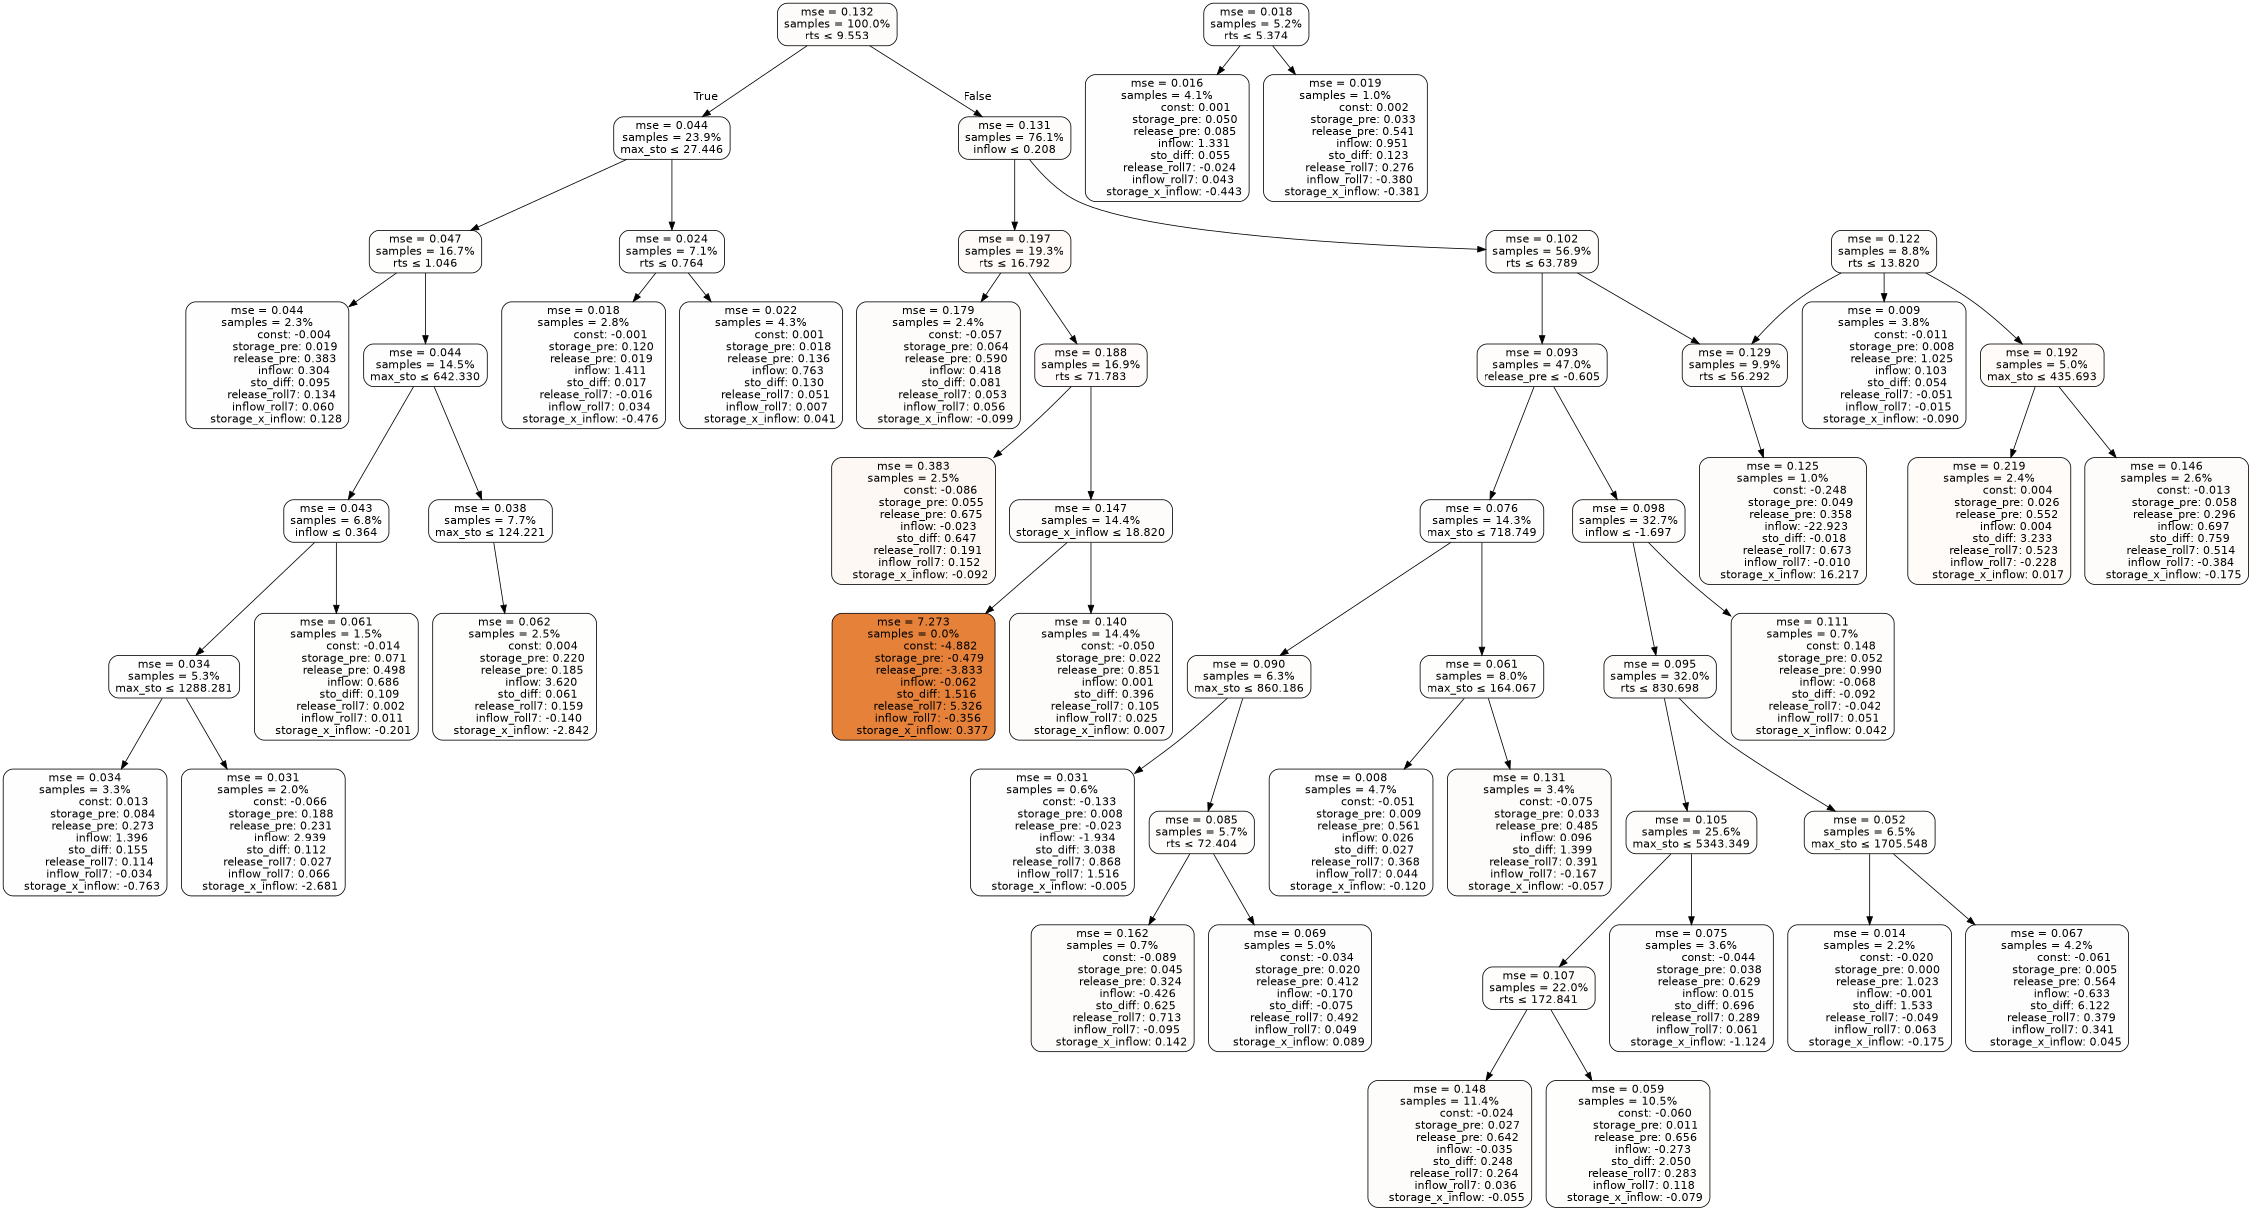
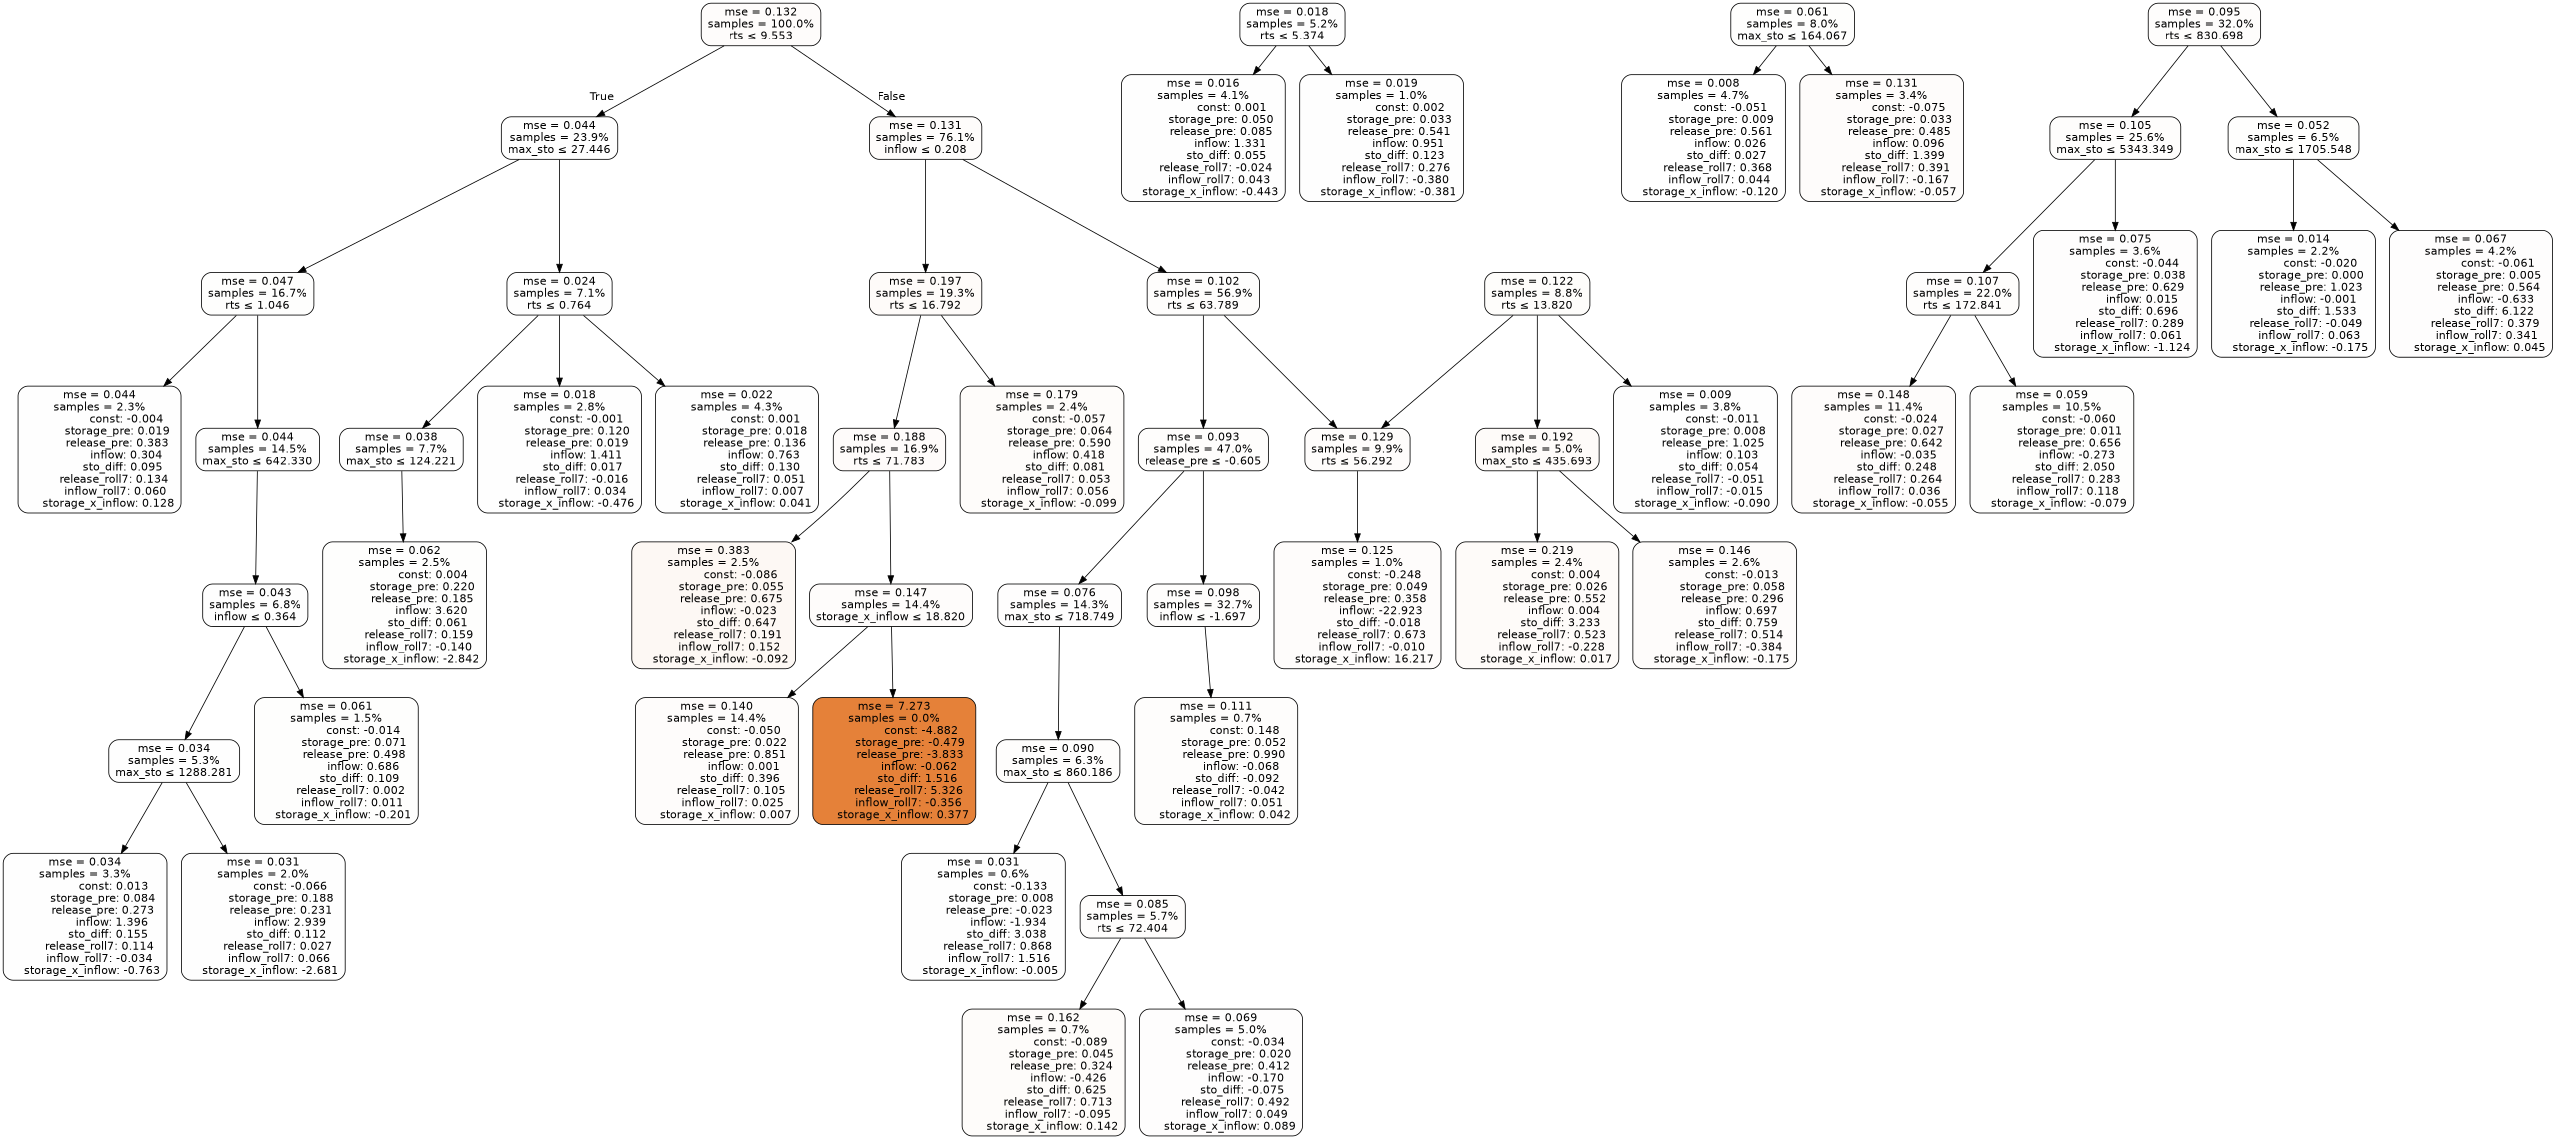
(456, 439) -> (483, 369)
(1482, 595) -> none
(1644, 595) -> none
